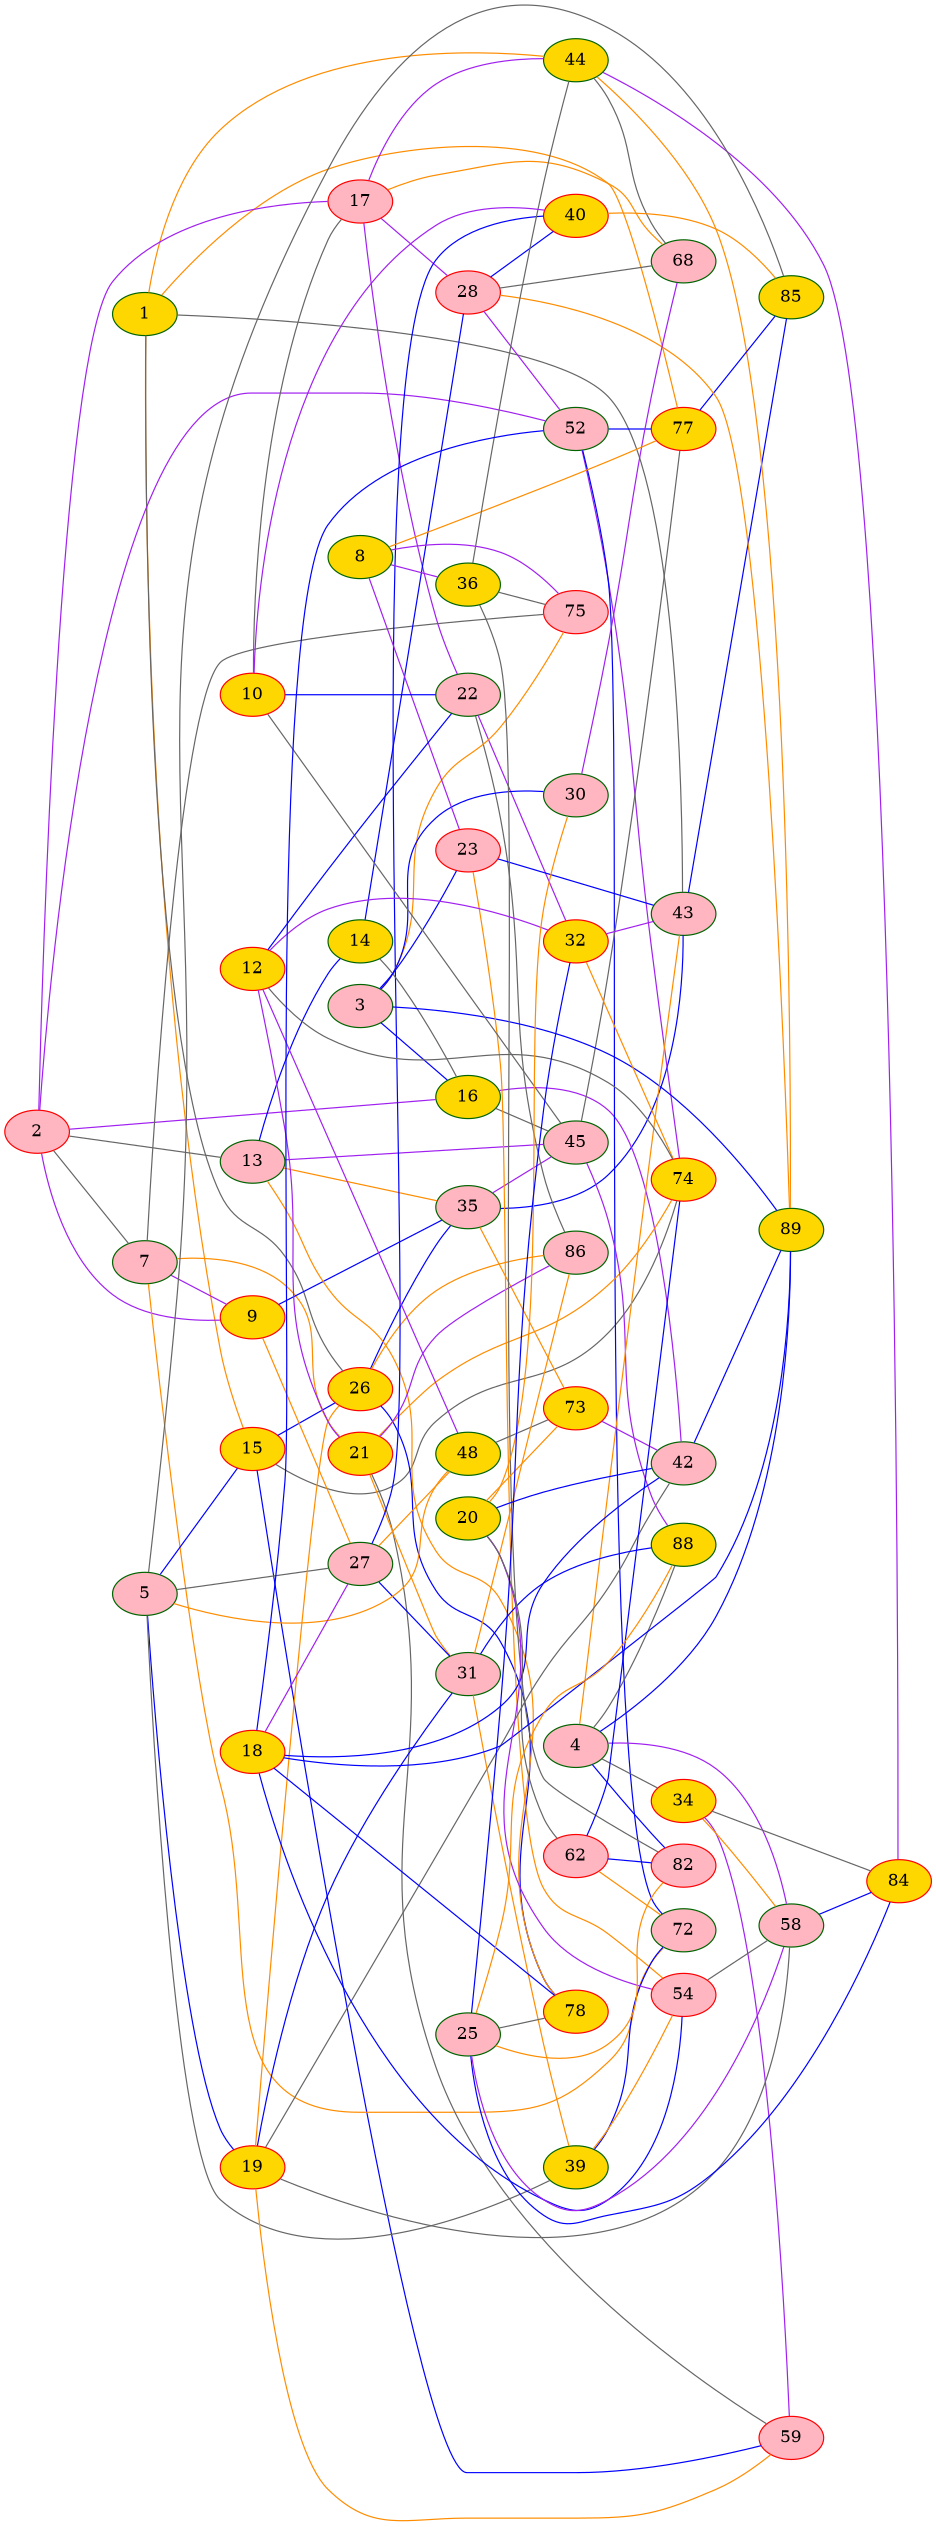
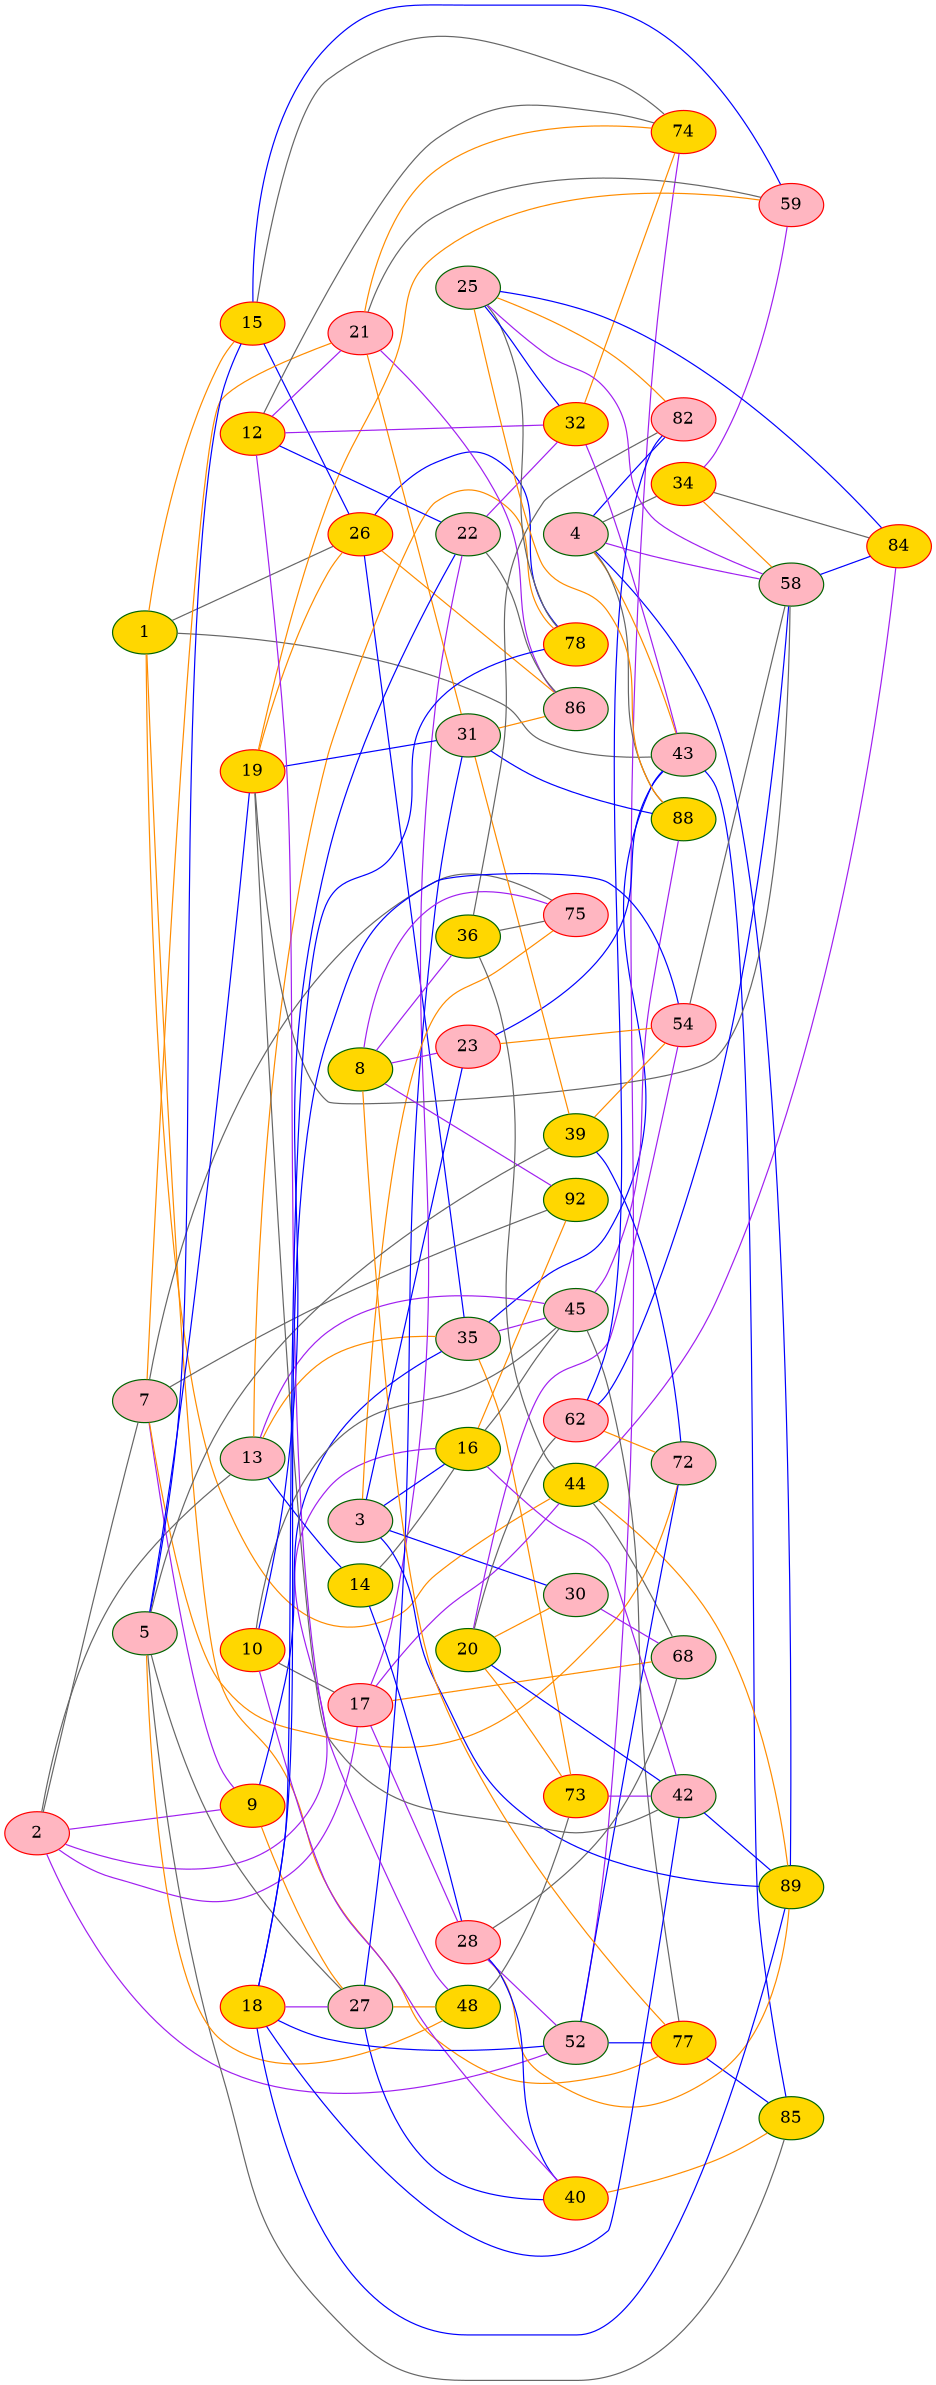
none -> (576, 1200)
(360, 1454) -> (360, 333)
(642, 1504) -> (725, 1057)
